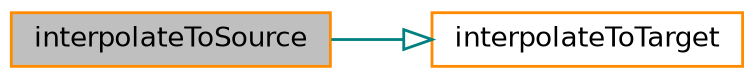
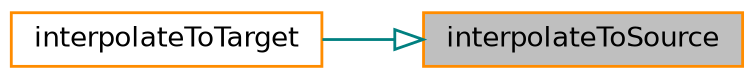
(367, 40) -> (358, 40)
